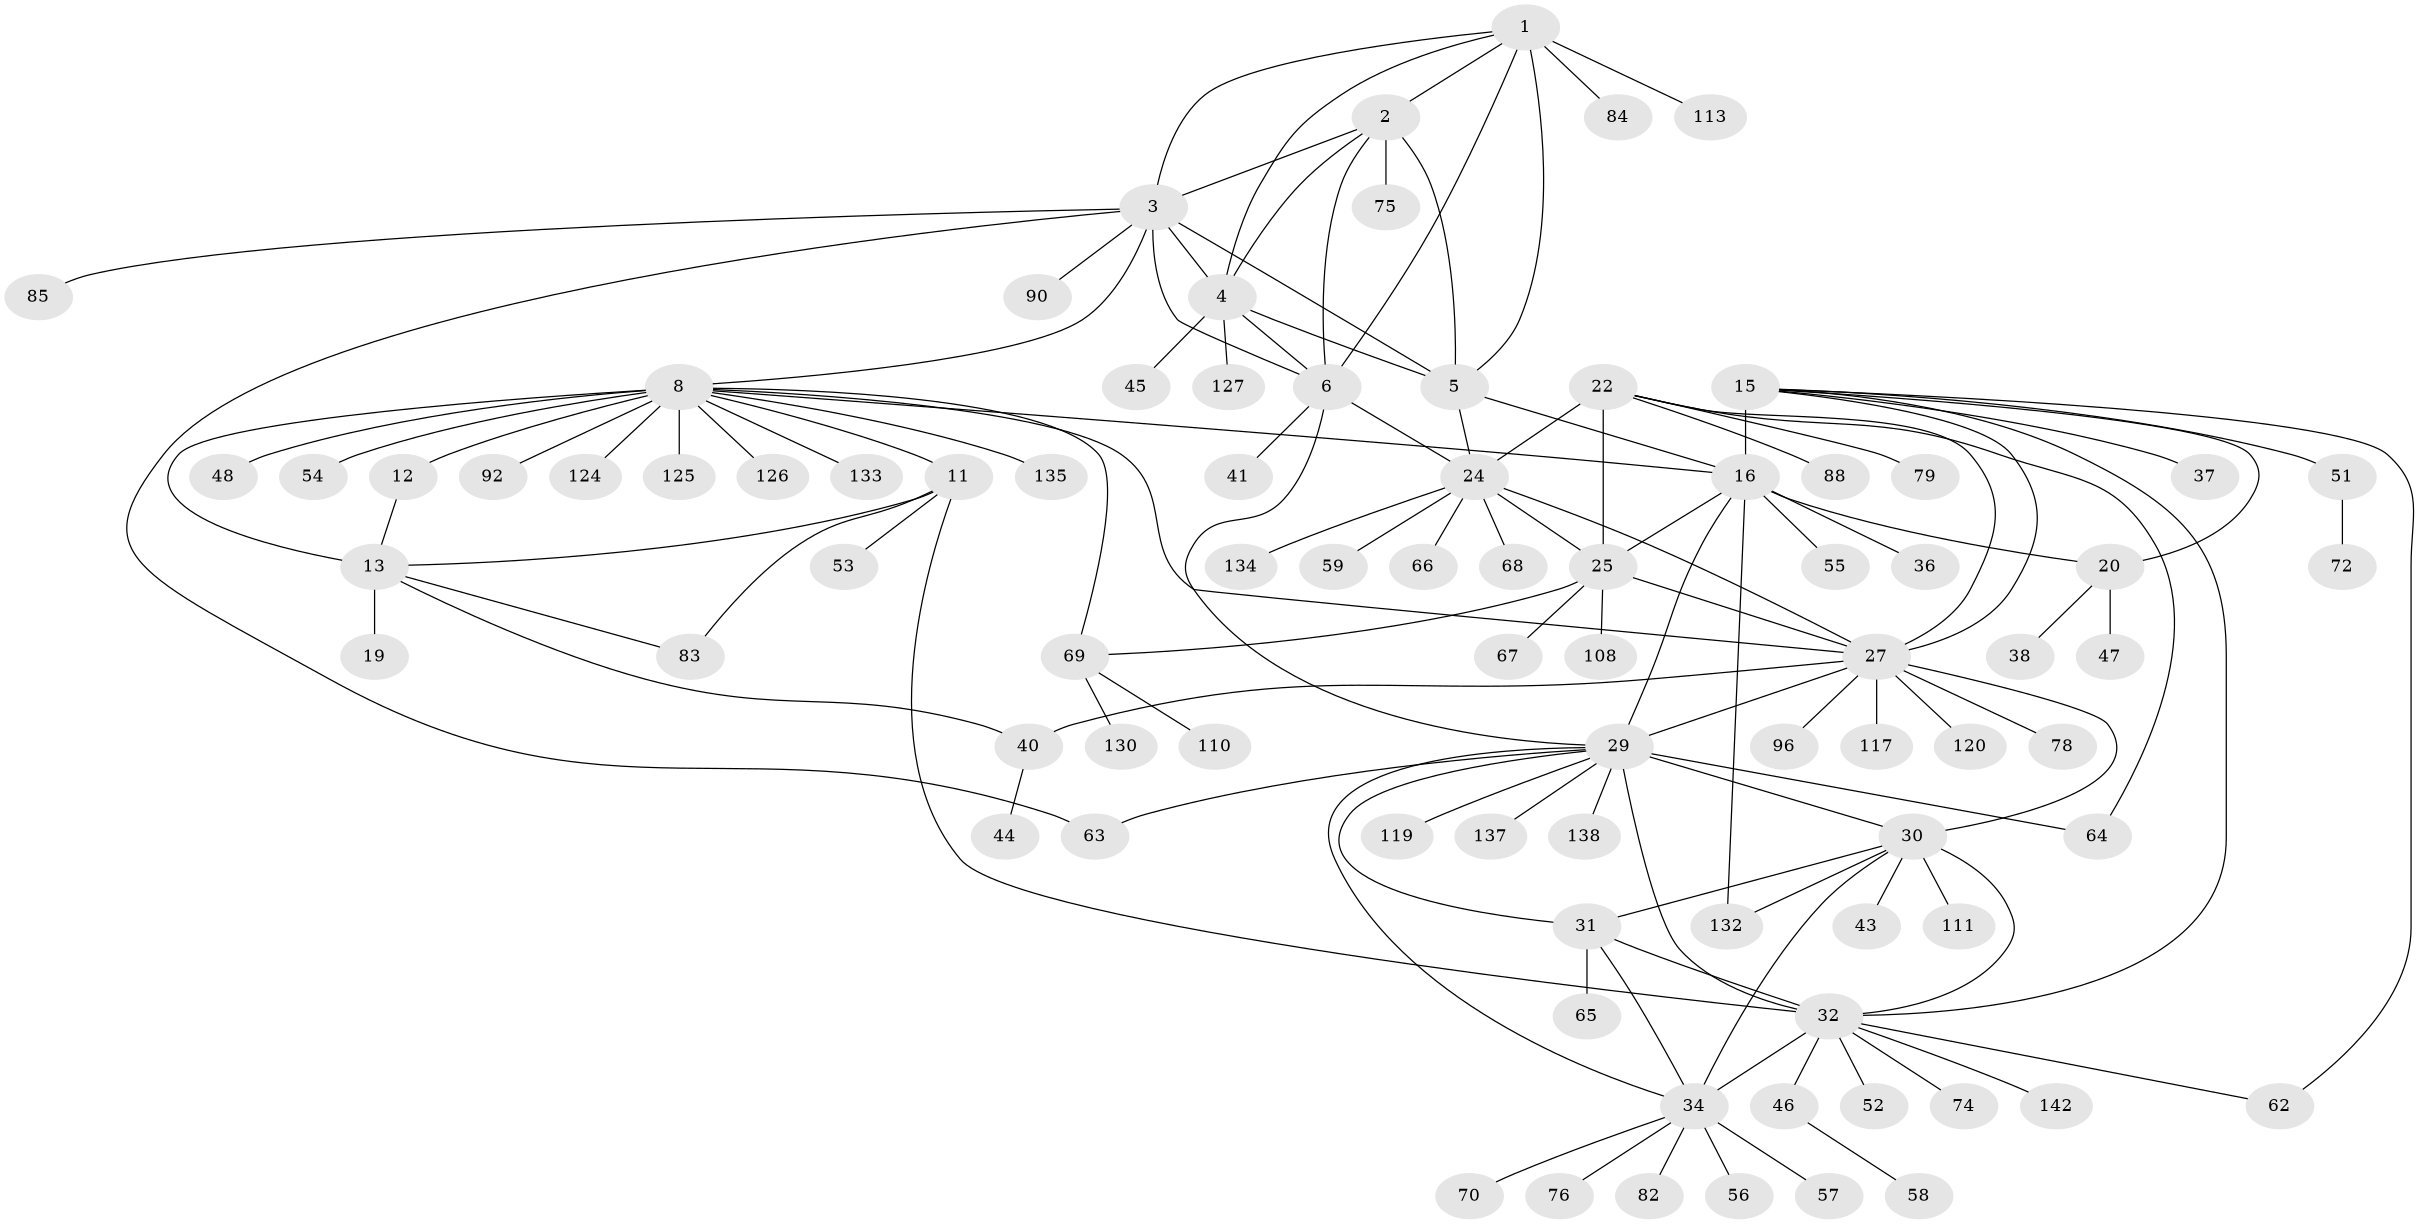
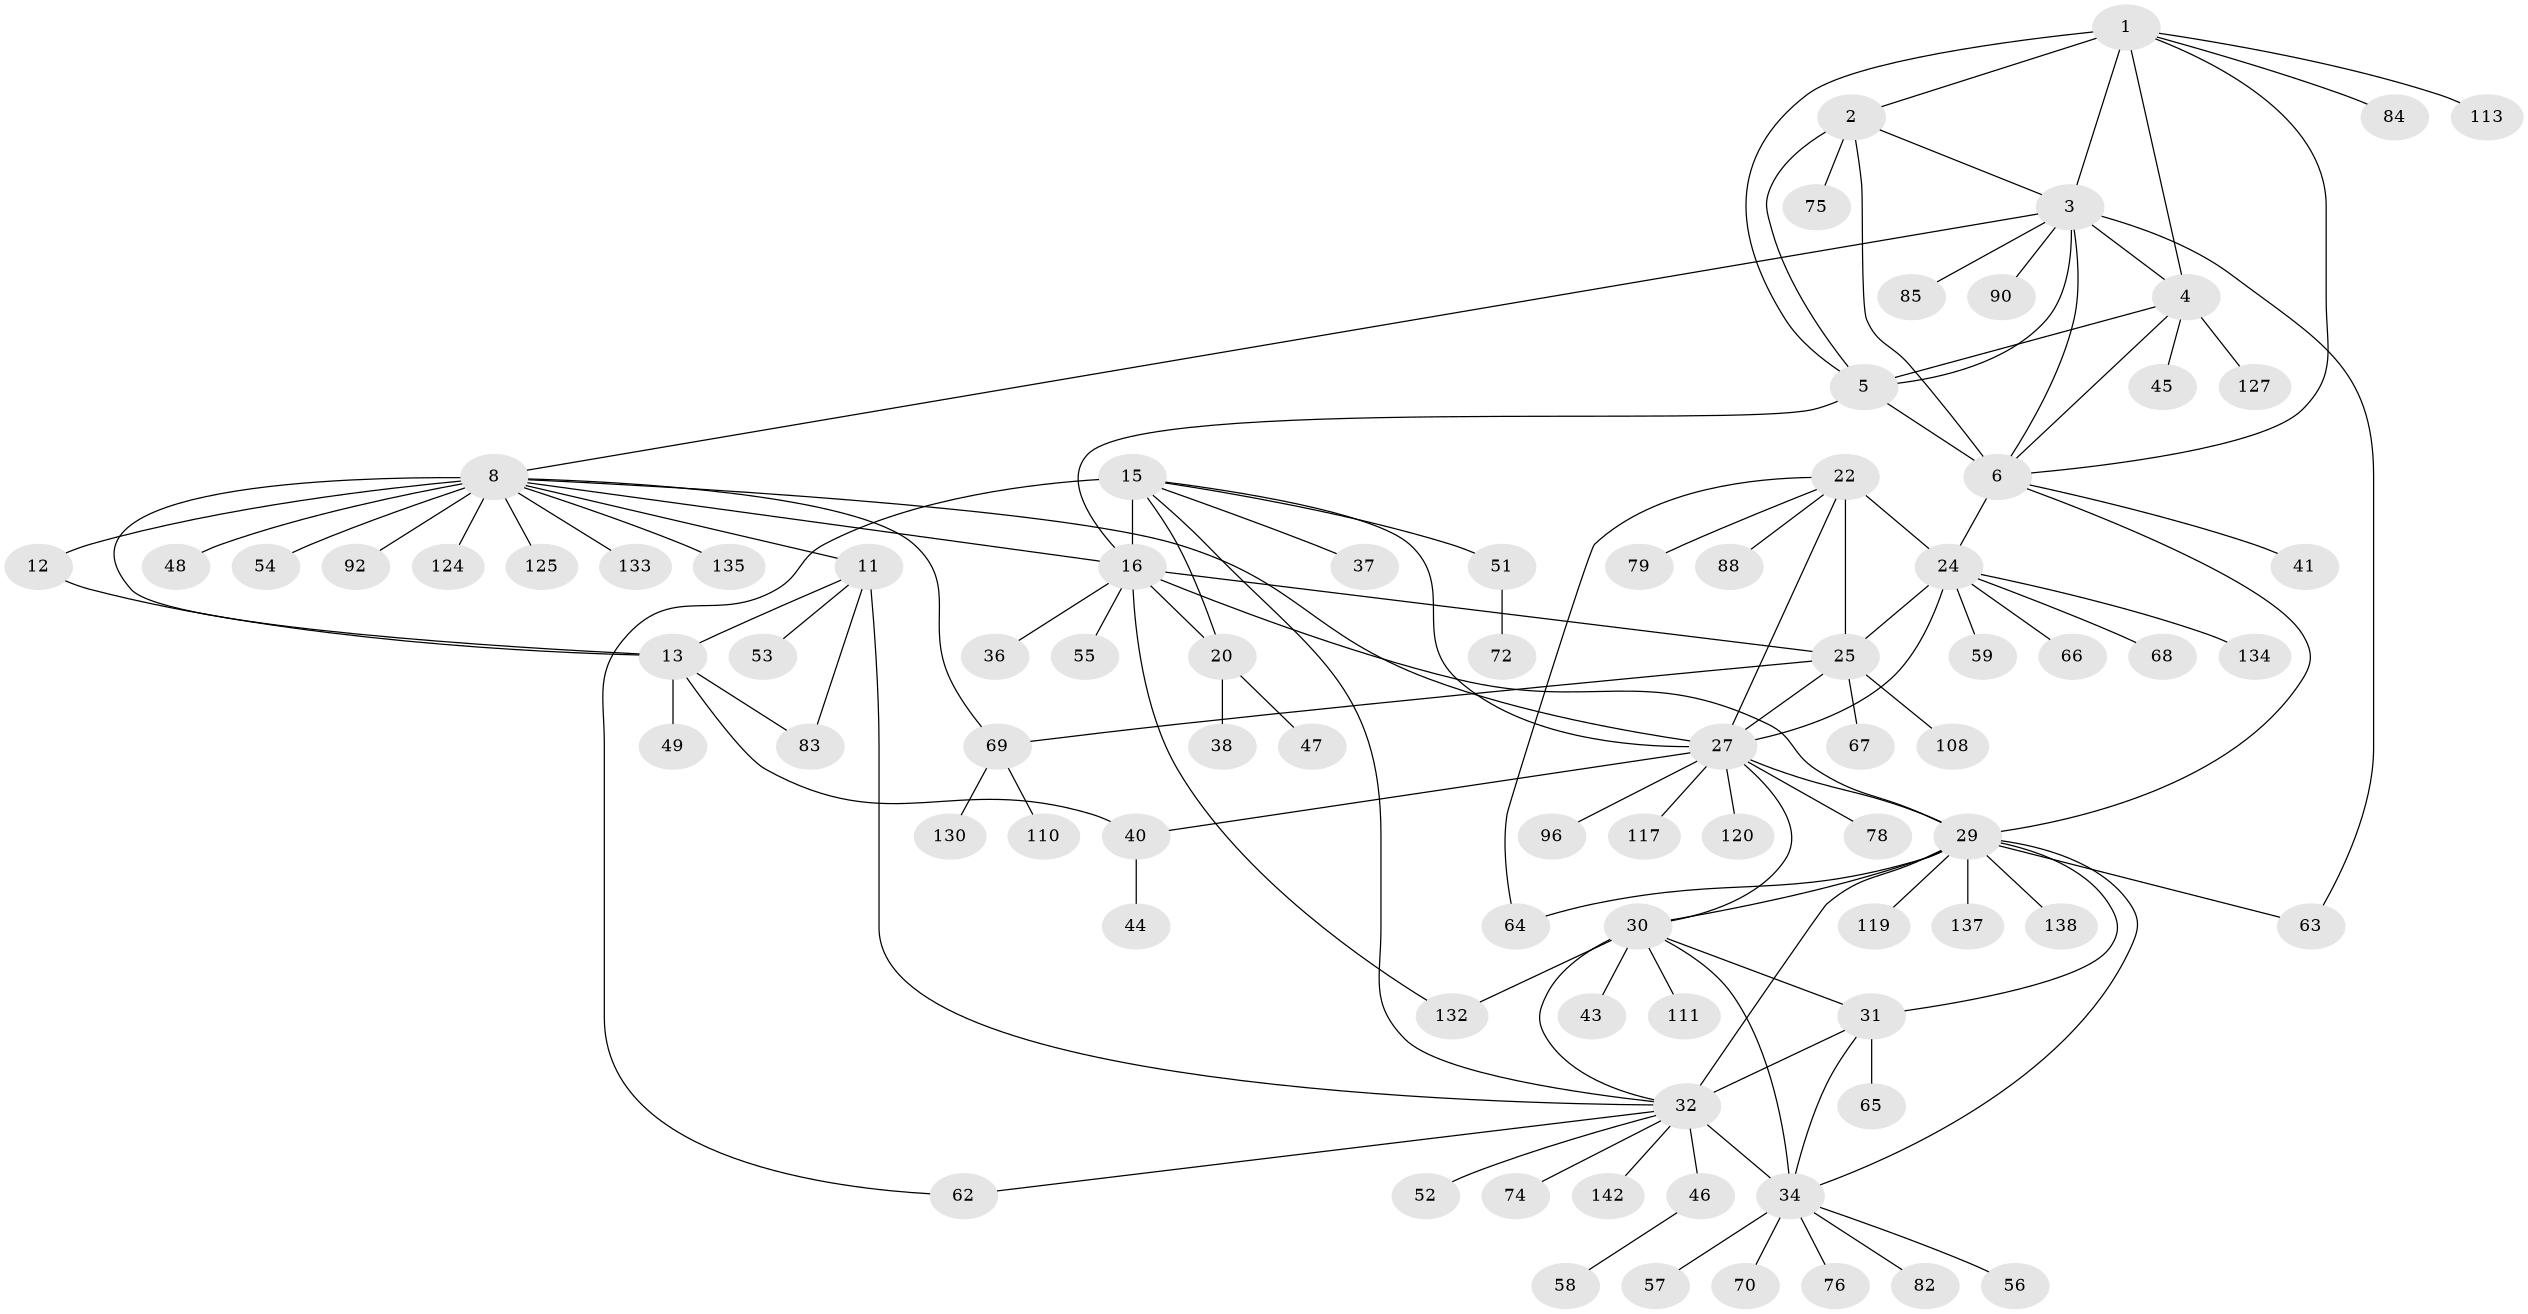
(1289, 197) -> none
(1465, 432) -> (1931, 432)
(773, 477) -> none
(375, 657) -> (673, 747)
